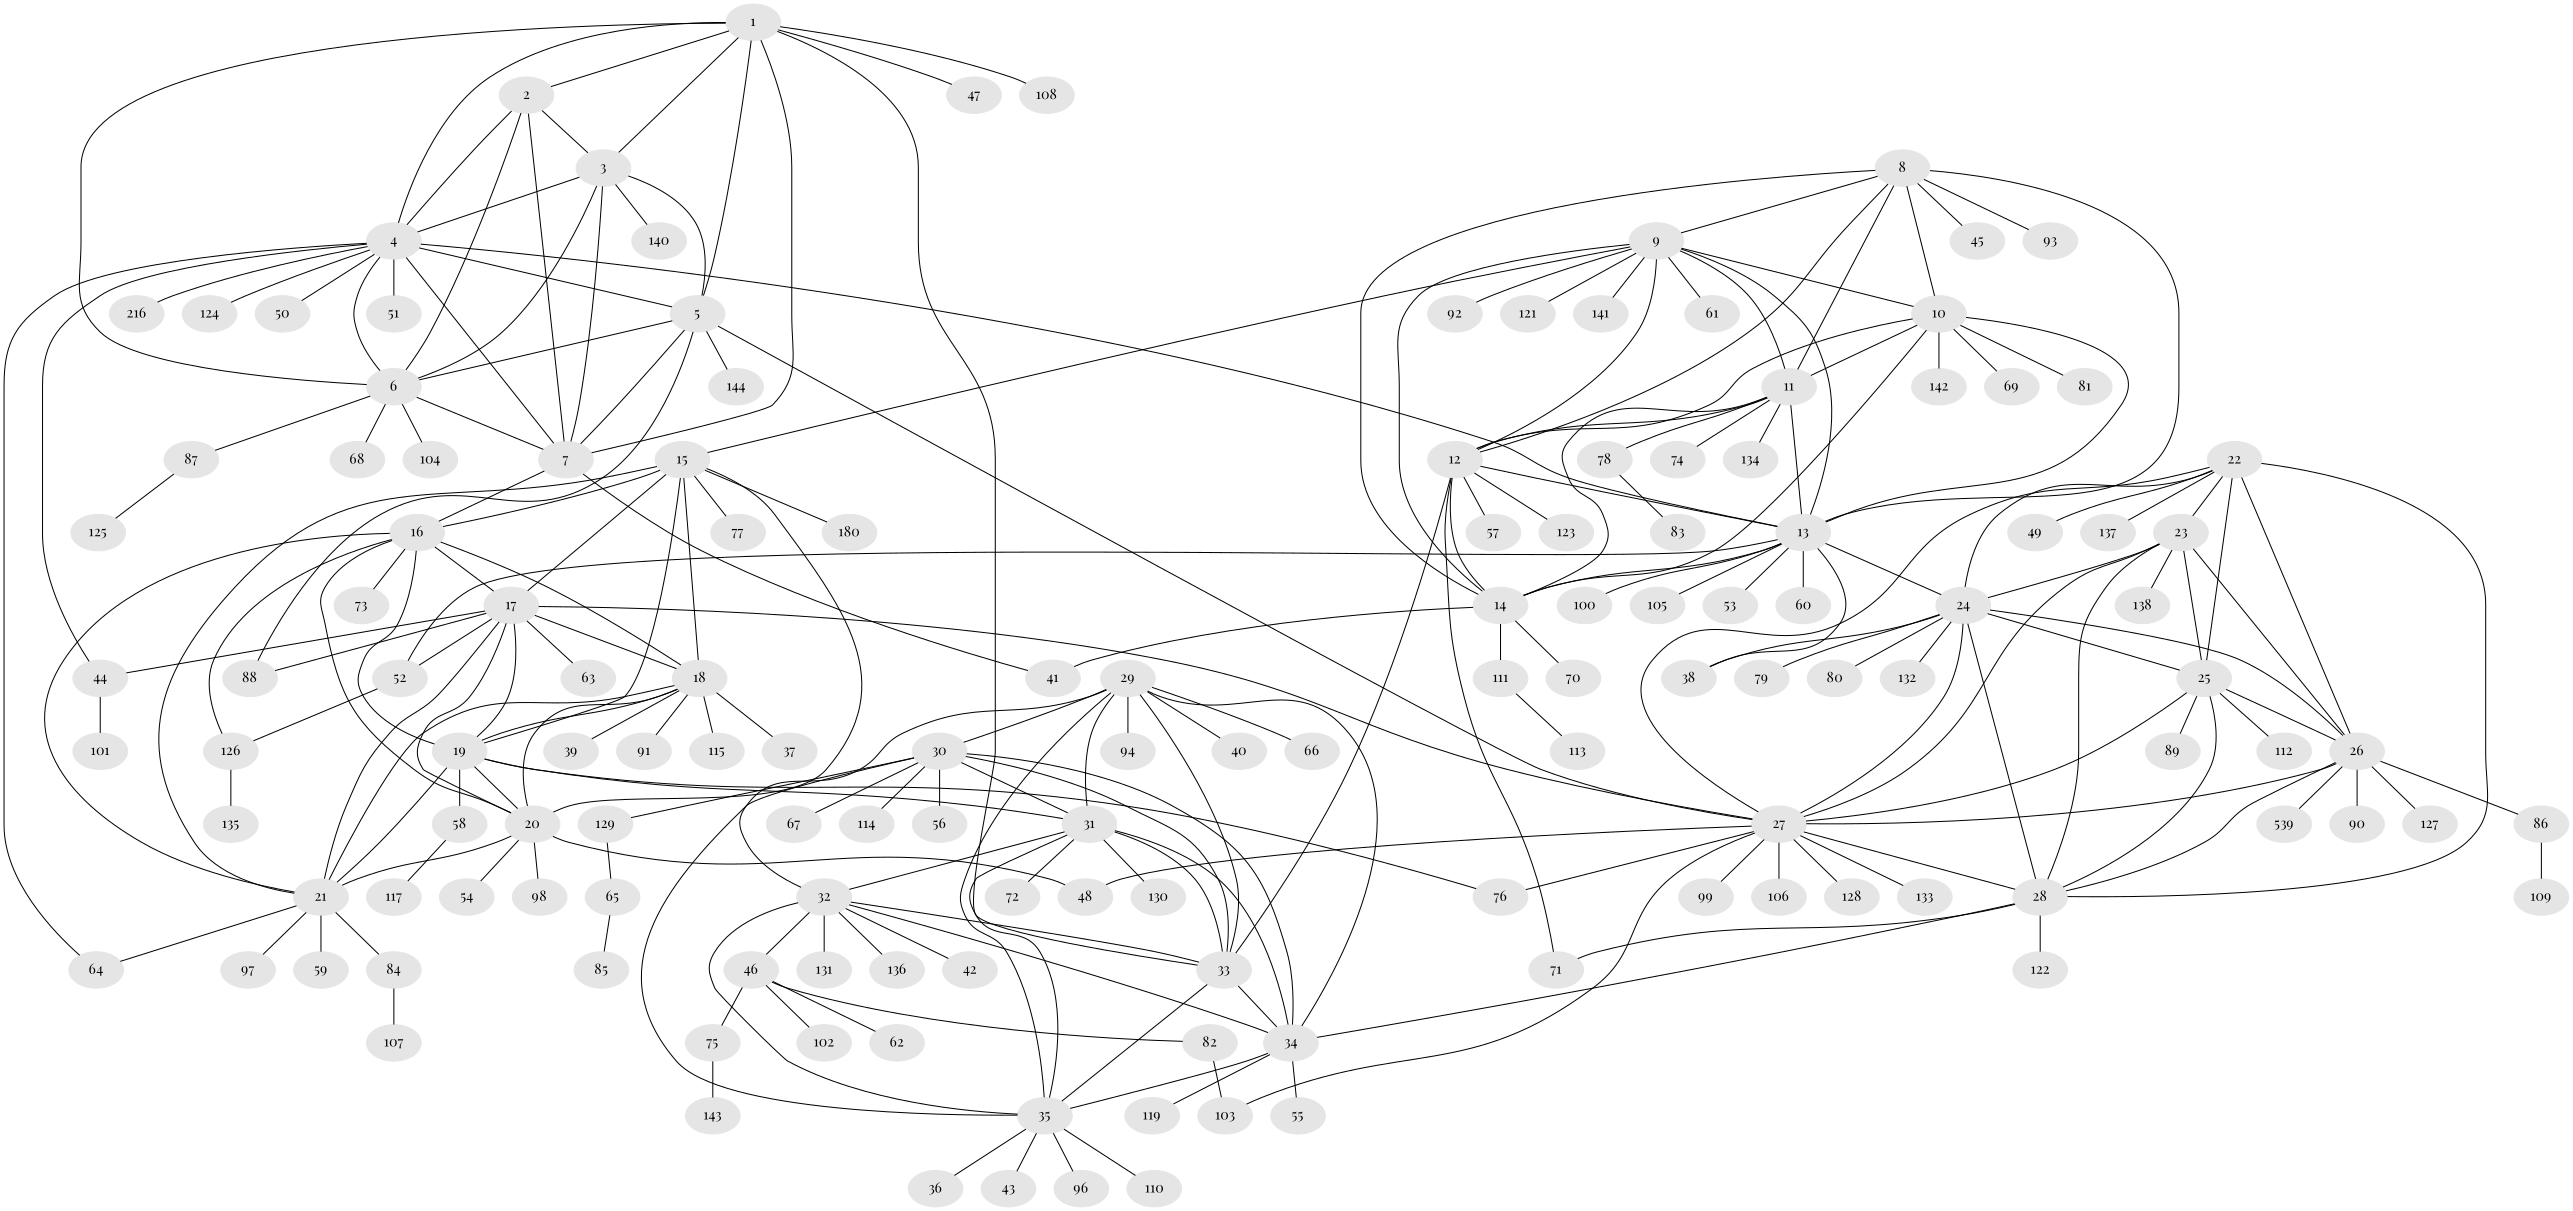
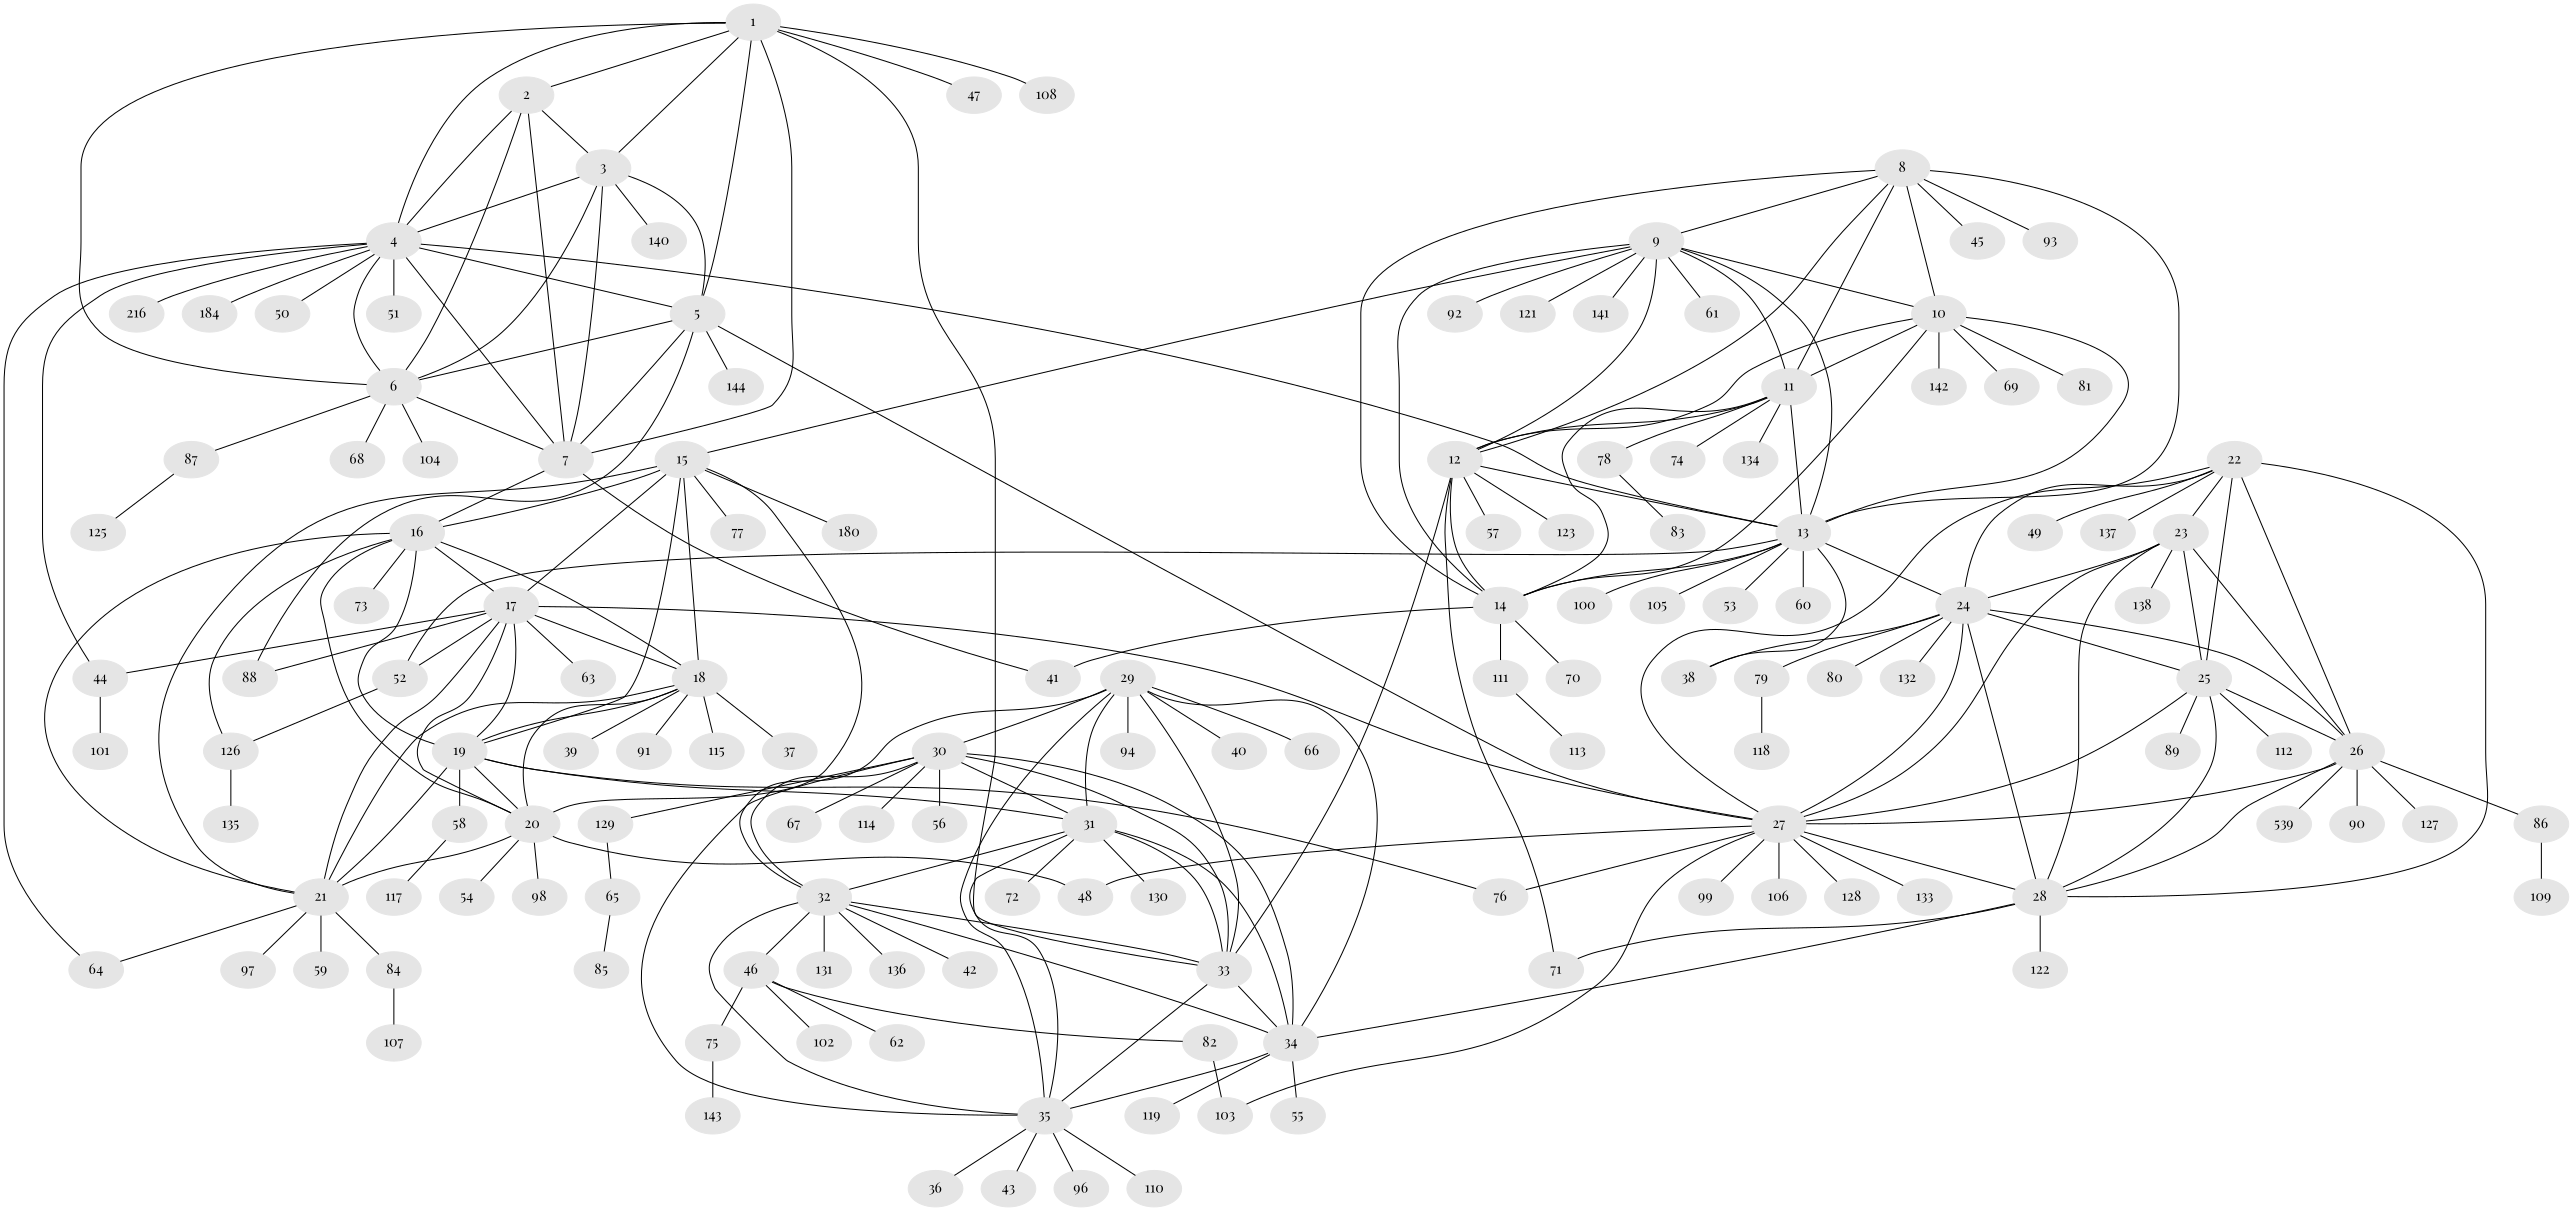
(210, 314) -> (210, 314)
none -> (1762, 751)
none -> (754, 811)
